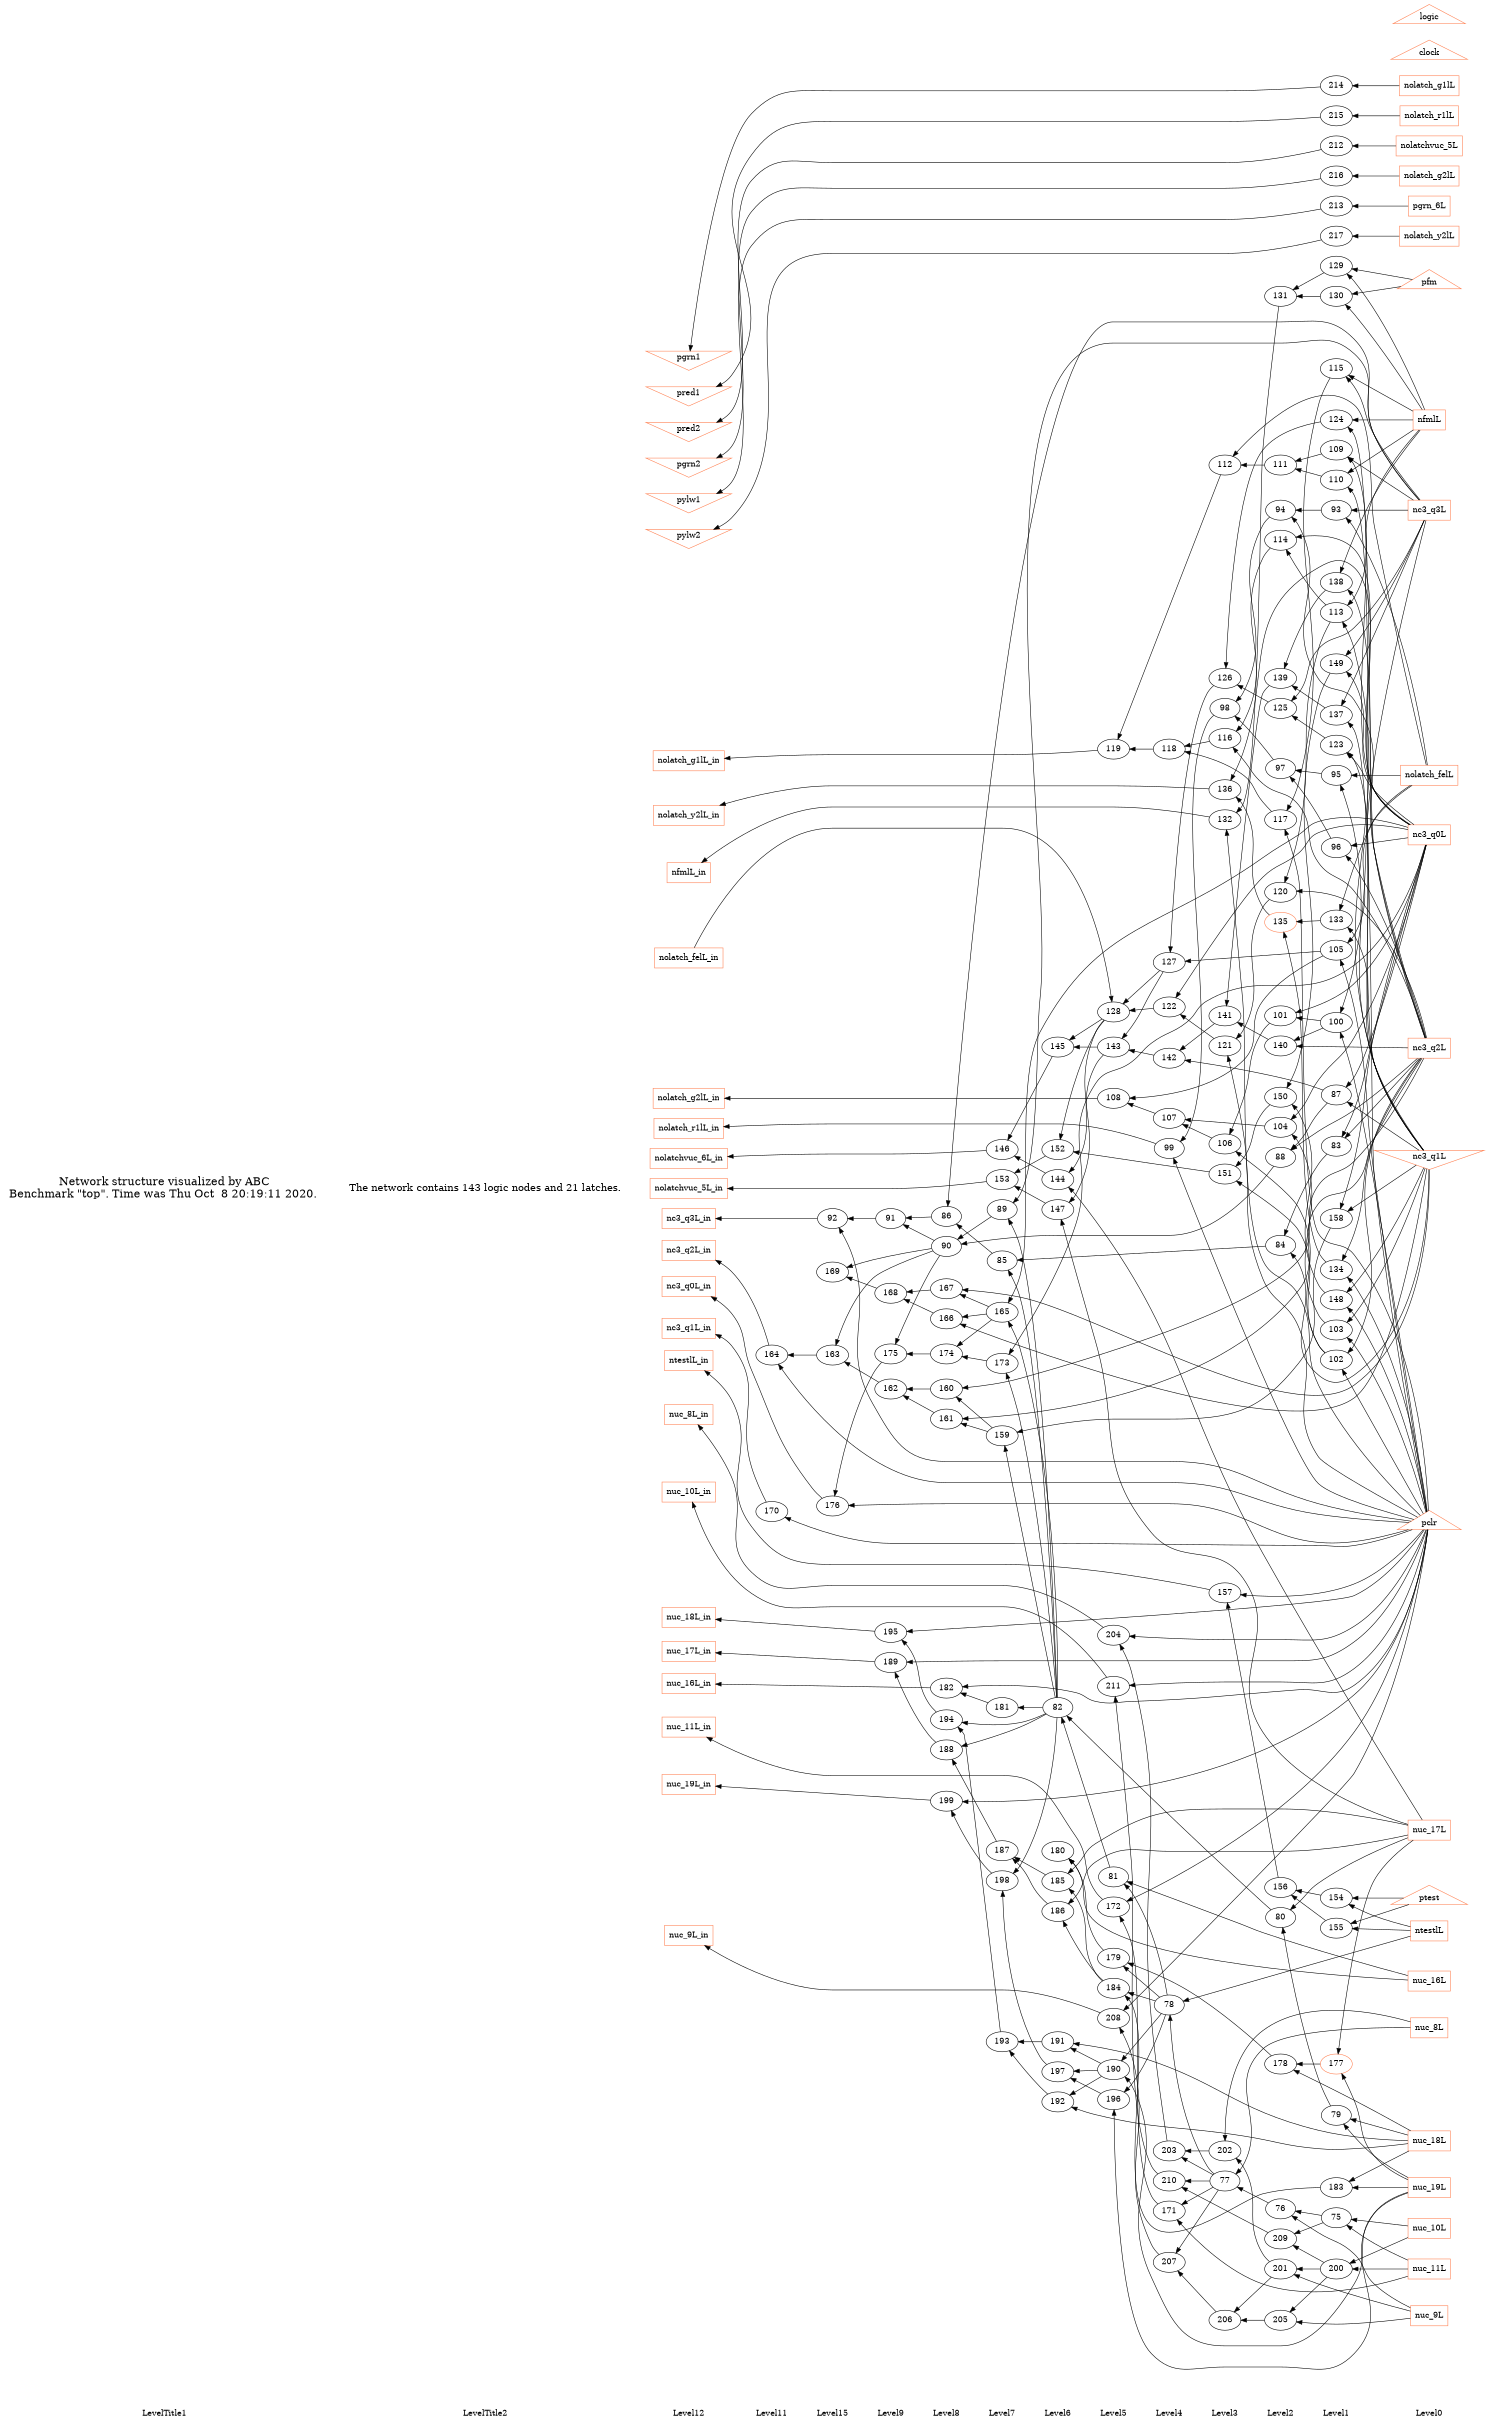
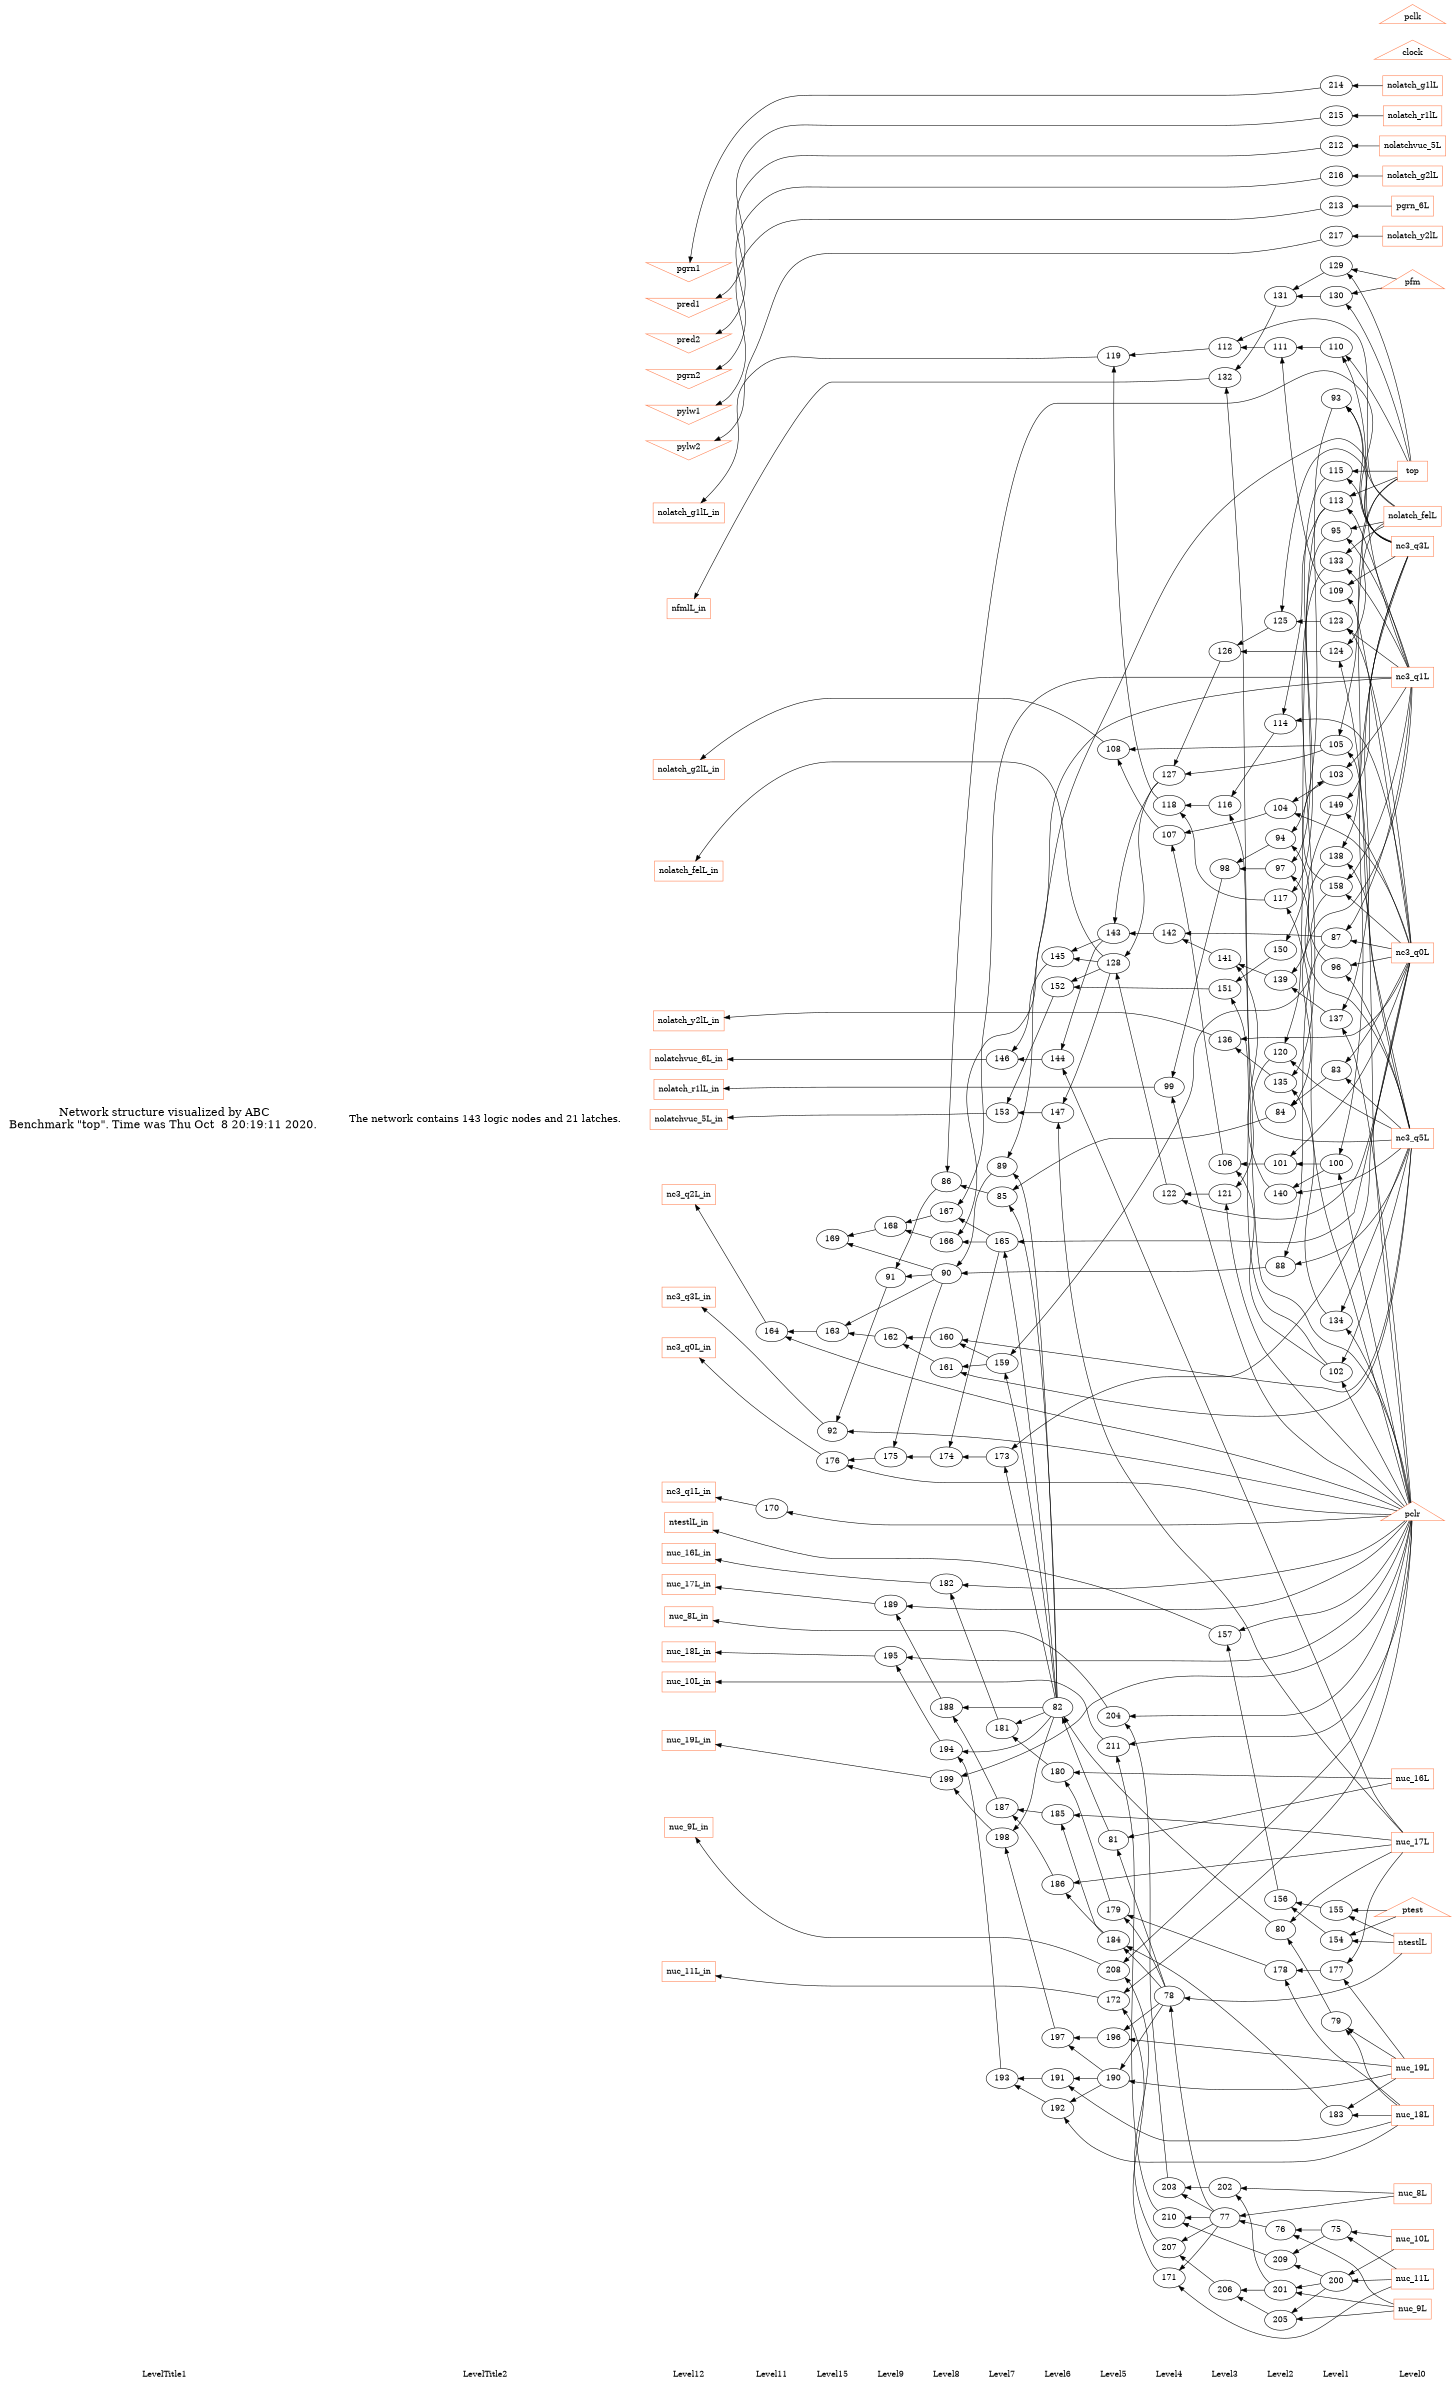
(1429, 17) -> (1413, 17)
(1429, 420) -> (1413, 471)
(930, 828) -> (951, 762)
(1281, 922) -> (1281, 1083)
(1429, 1048) -> (1413, 1138)
(1429, 1157) -> (1413, 677)
(1336, 1300) -> none
(1396, 1424) -> (1303, 834)
none -> (1033, 1753)
(1336, 2064) -> (1336, 1970)
